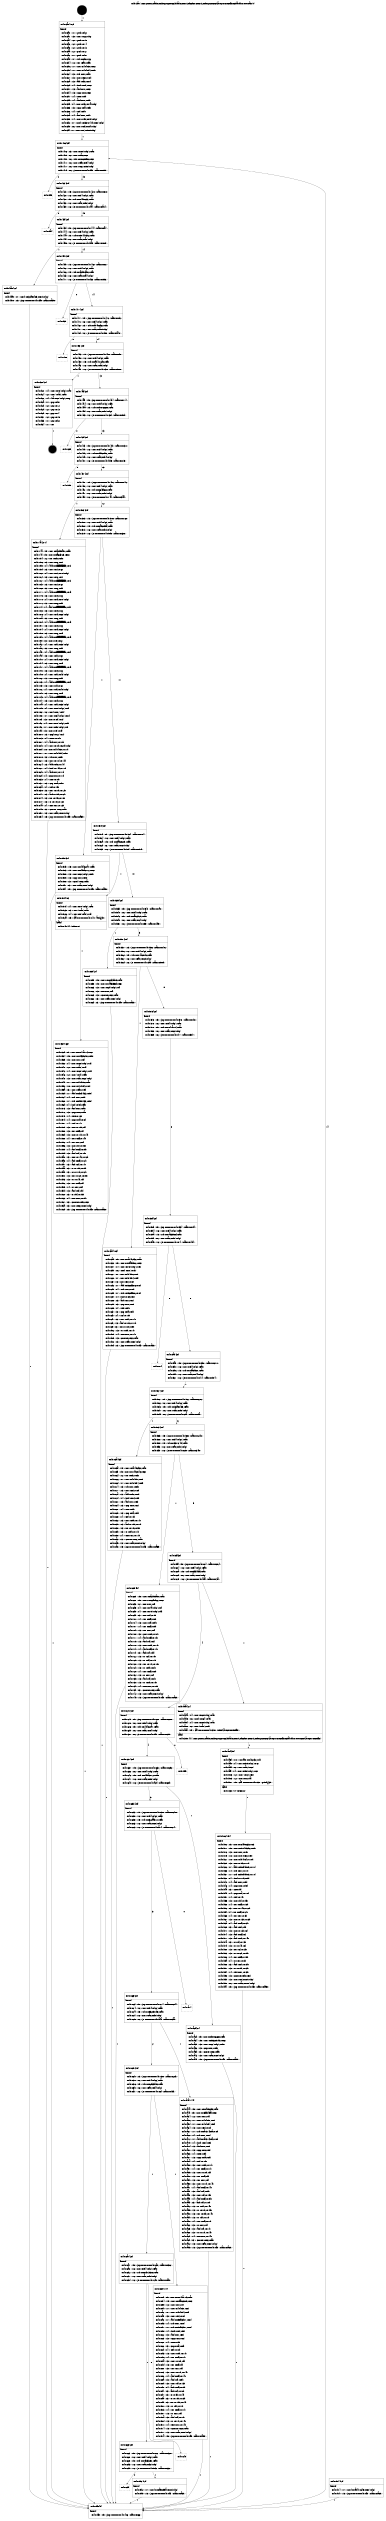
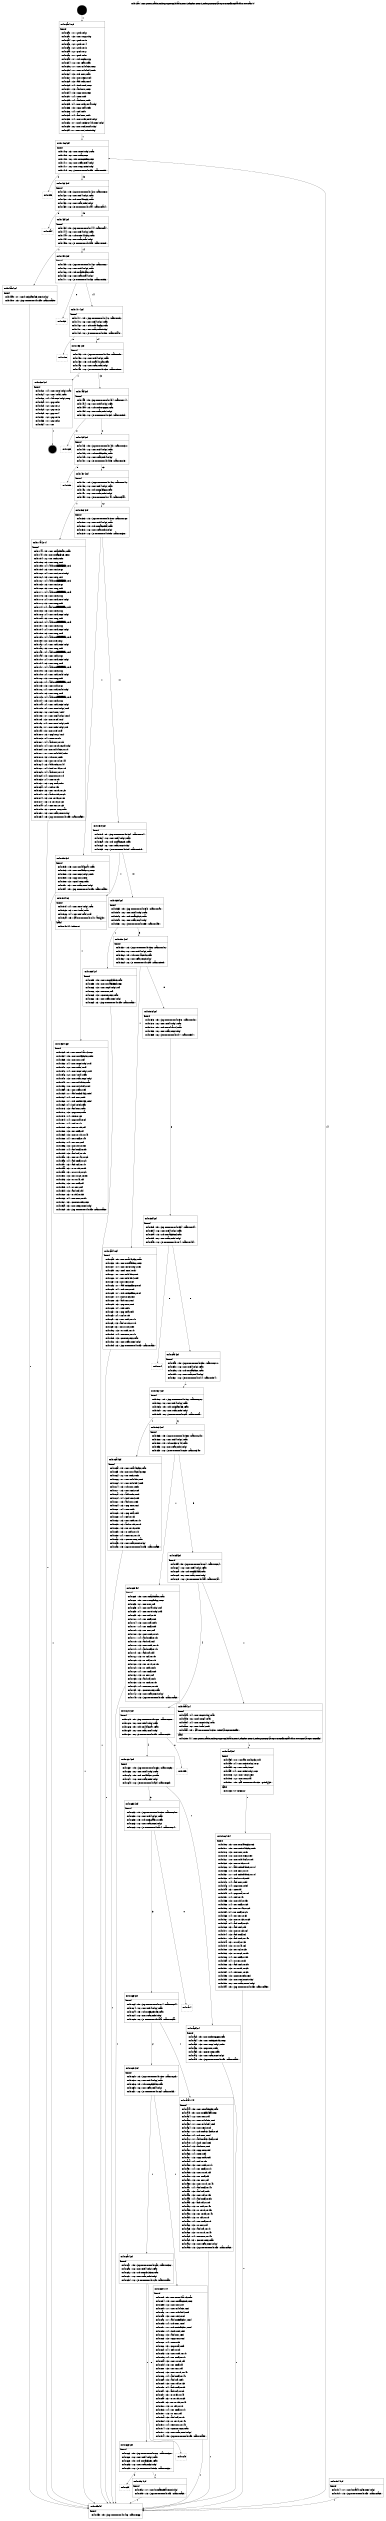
(103, 431) -> (102, 431)
